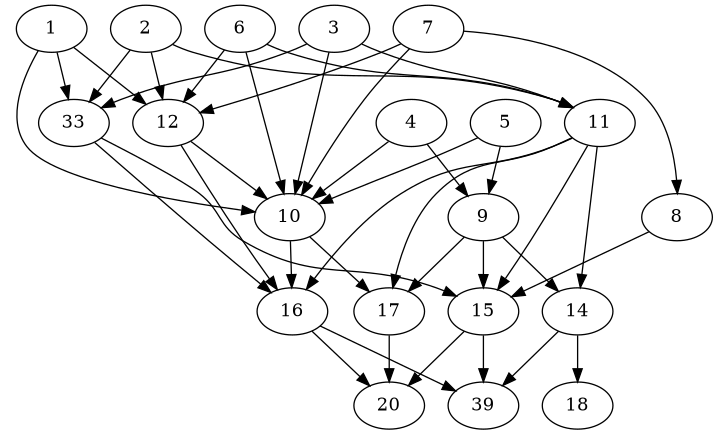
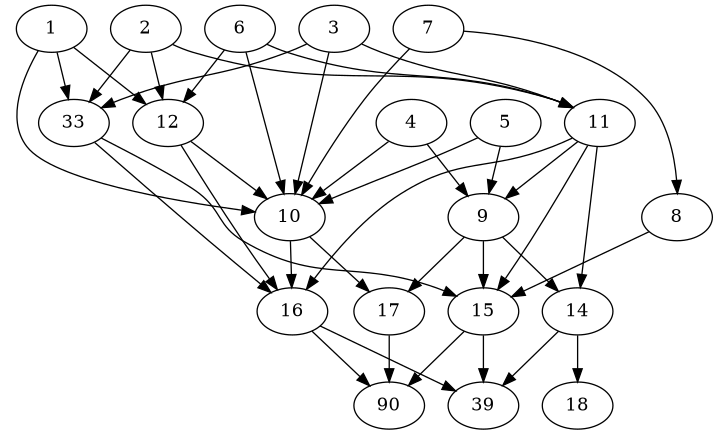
(298, 82) -> none
(444, 187) -> (547, 166)
(389, 406) -> (389, 406)
